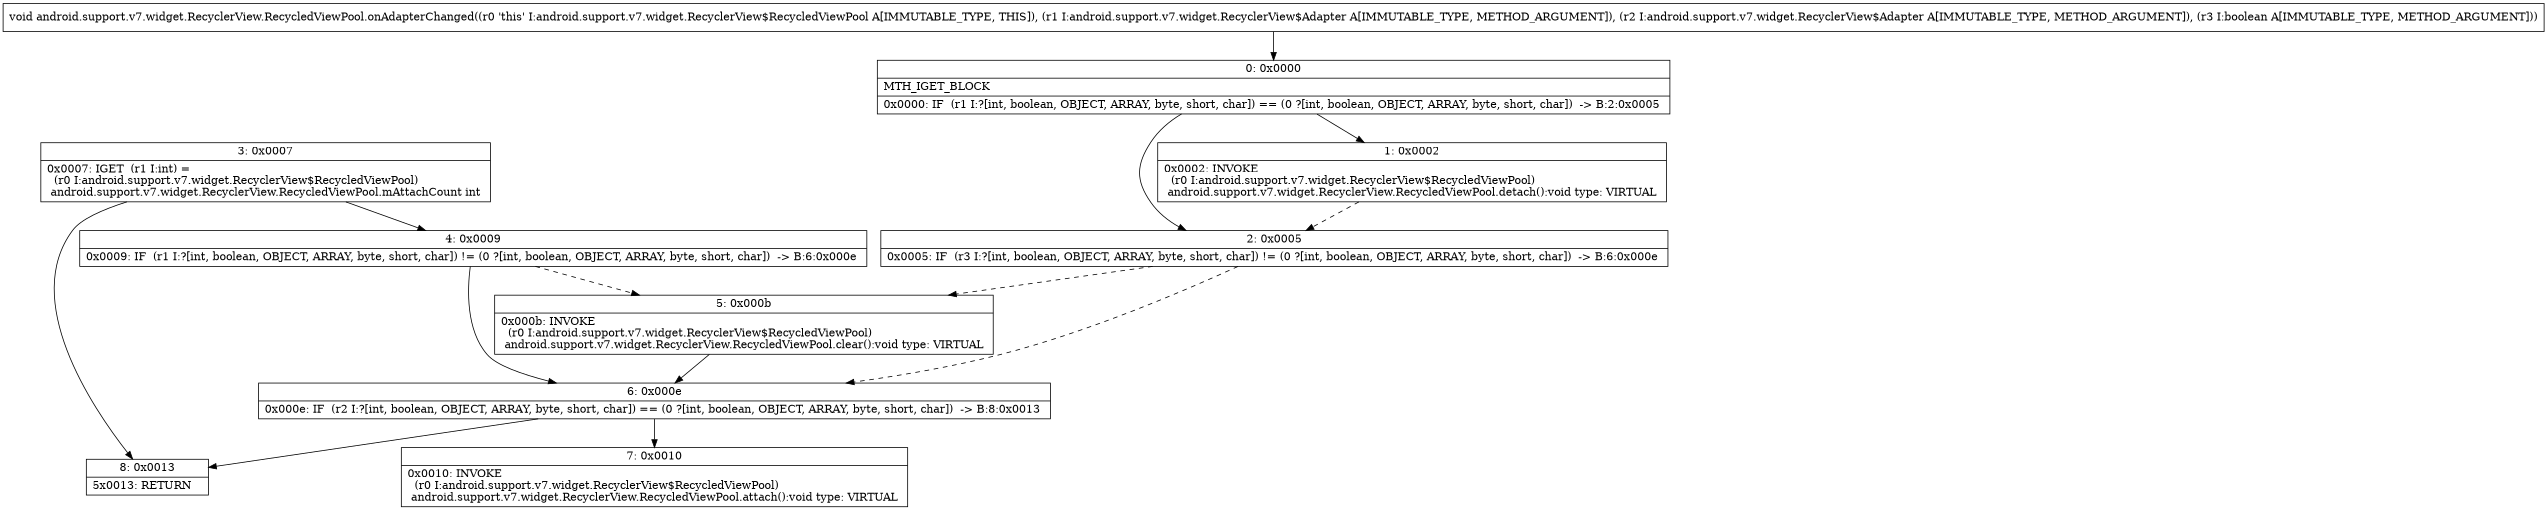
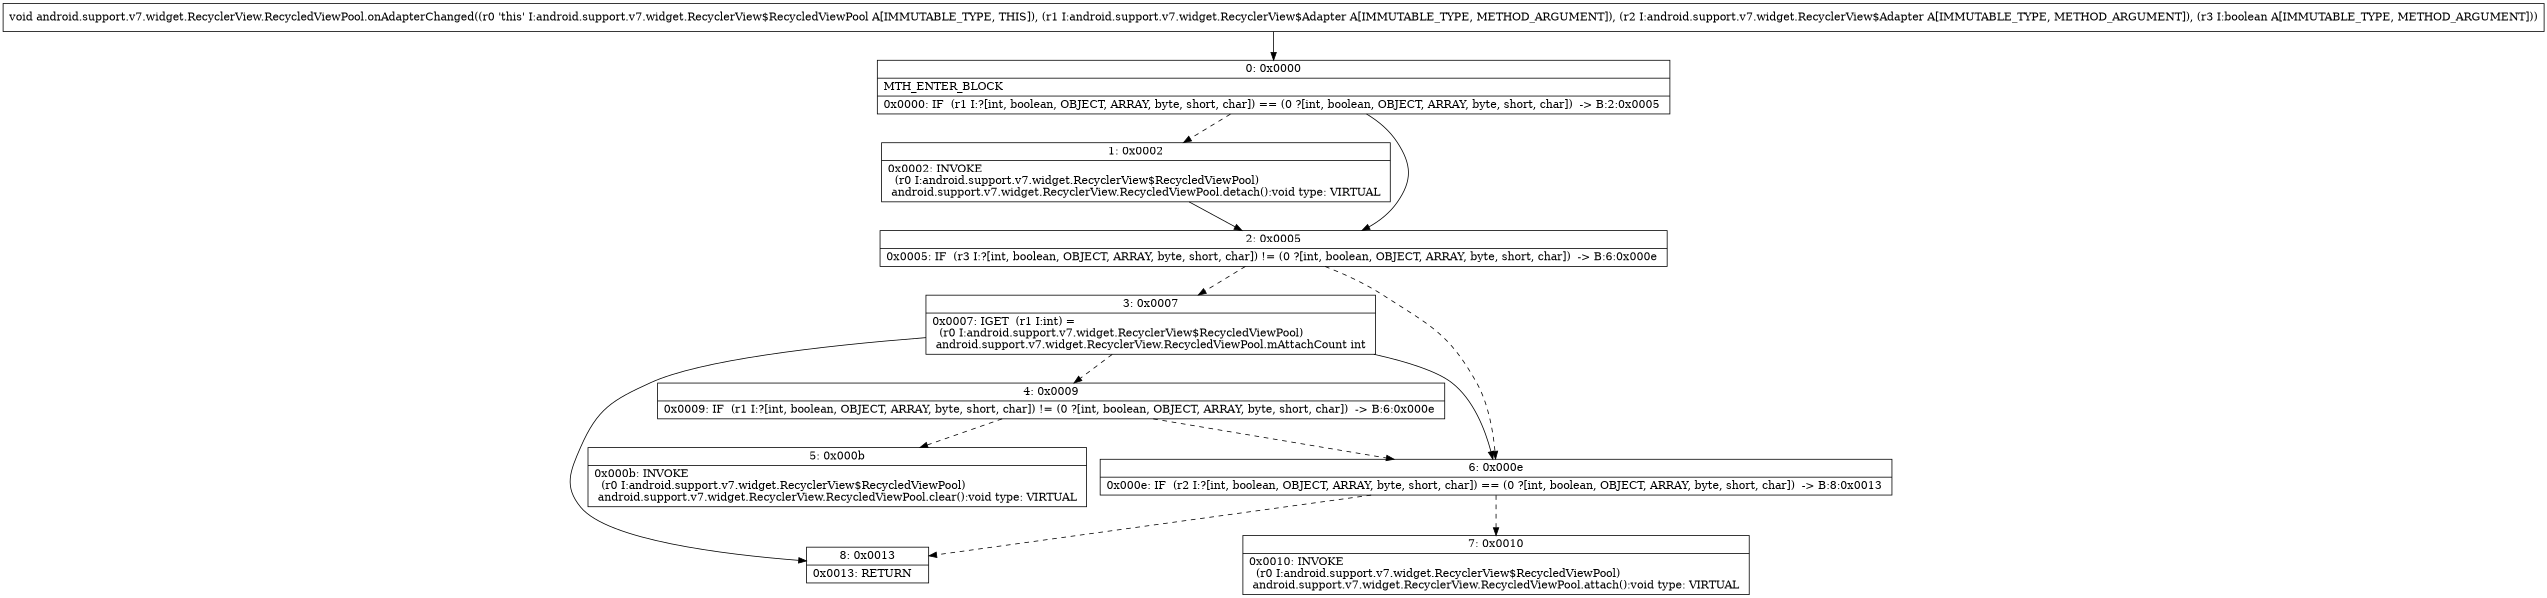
(937, 87) -> (943, 87)
(1337, 126) -> (1210, 126)
(1336, 214) -> (1212, 214)
(382, 215) -> (1096, 366)
(1055, 280) -> (1225, 279)
(480, 344) -> (1270, 438)
(695, 366) -> (1451, 382)
(654, 429) -> (1496, 511)
(377, 443) -> (1154, 525)
(147, 486) -> (868, 574)
